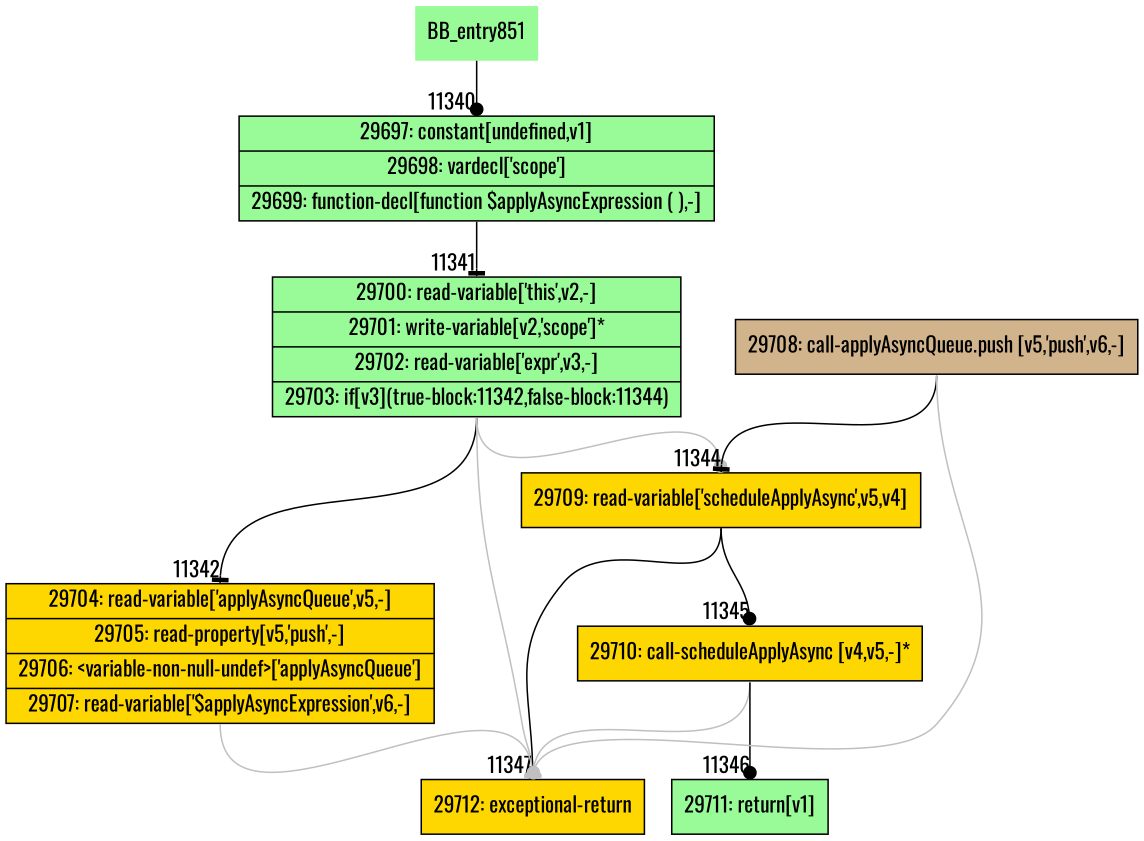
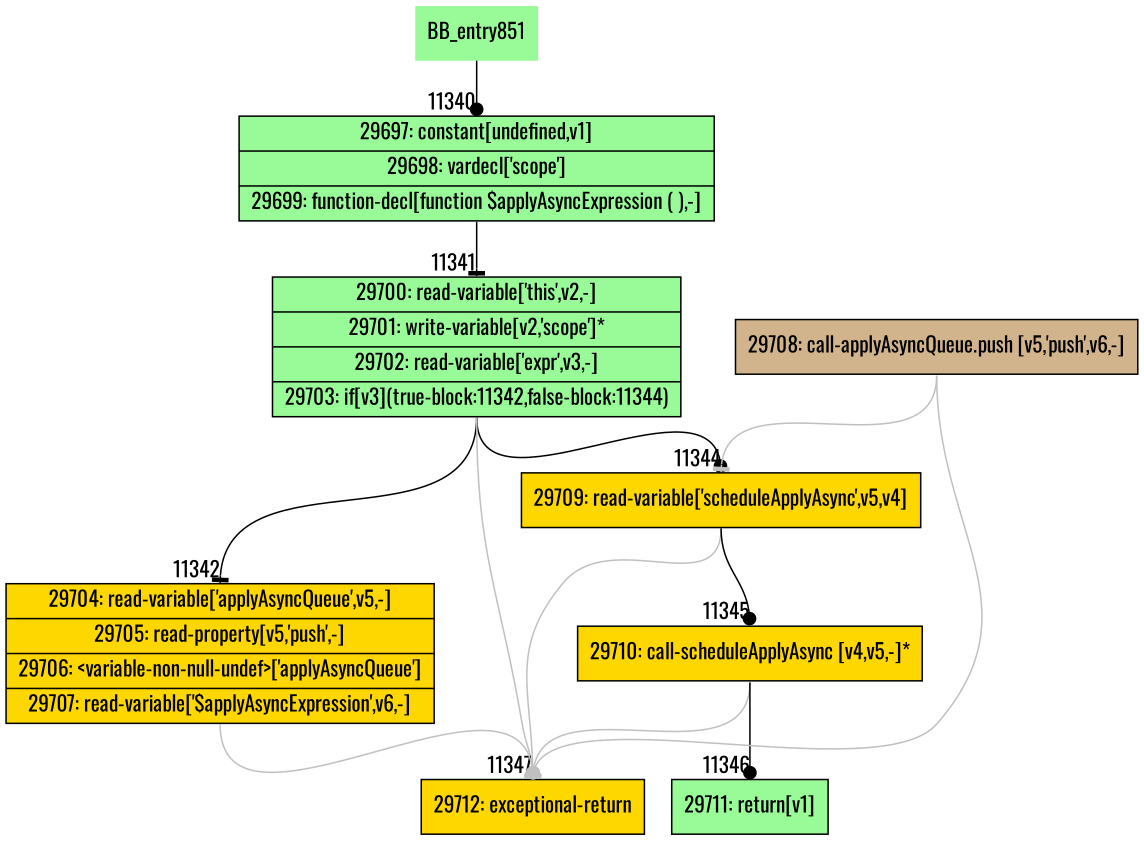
(833, 424) -> (833, 424)
(593, 446) -> (593, 446)
(561, 586) -> (561, 586)
